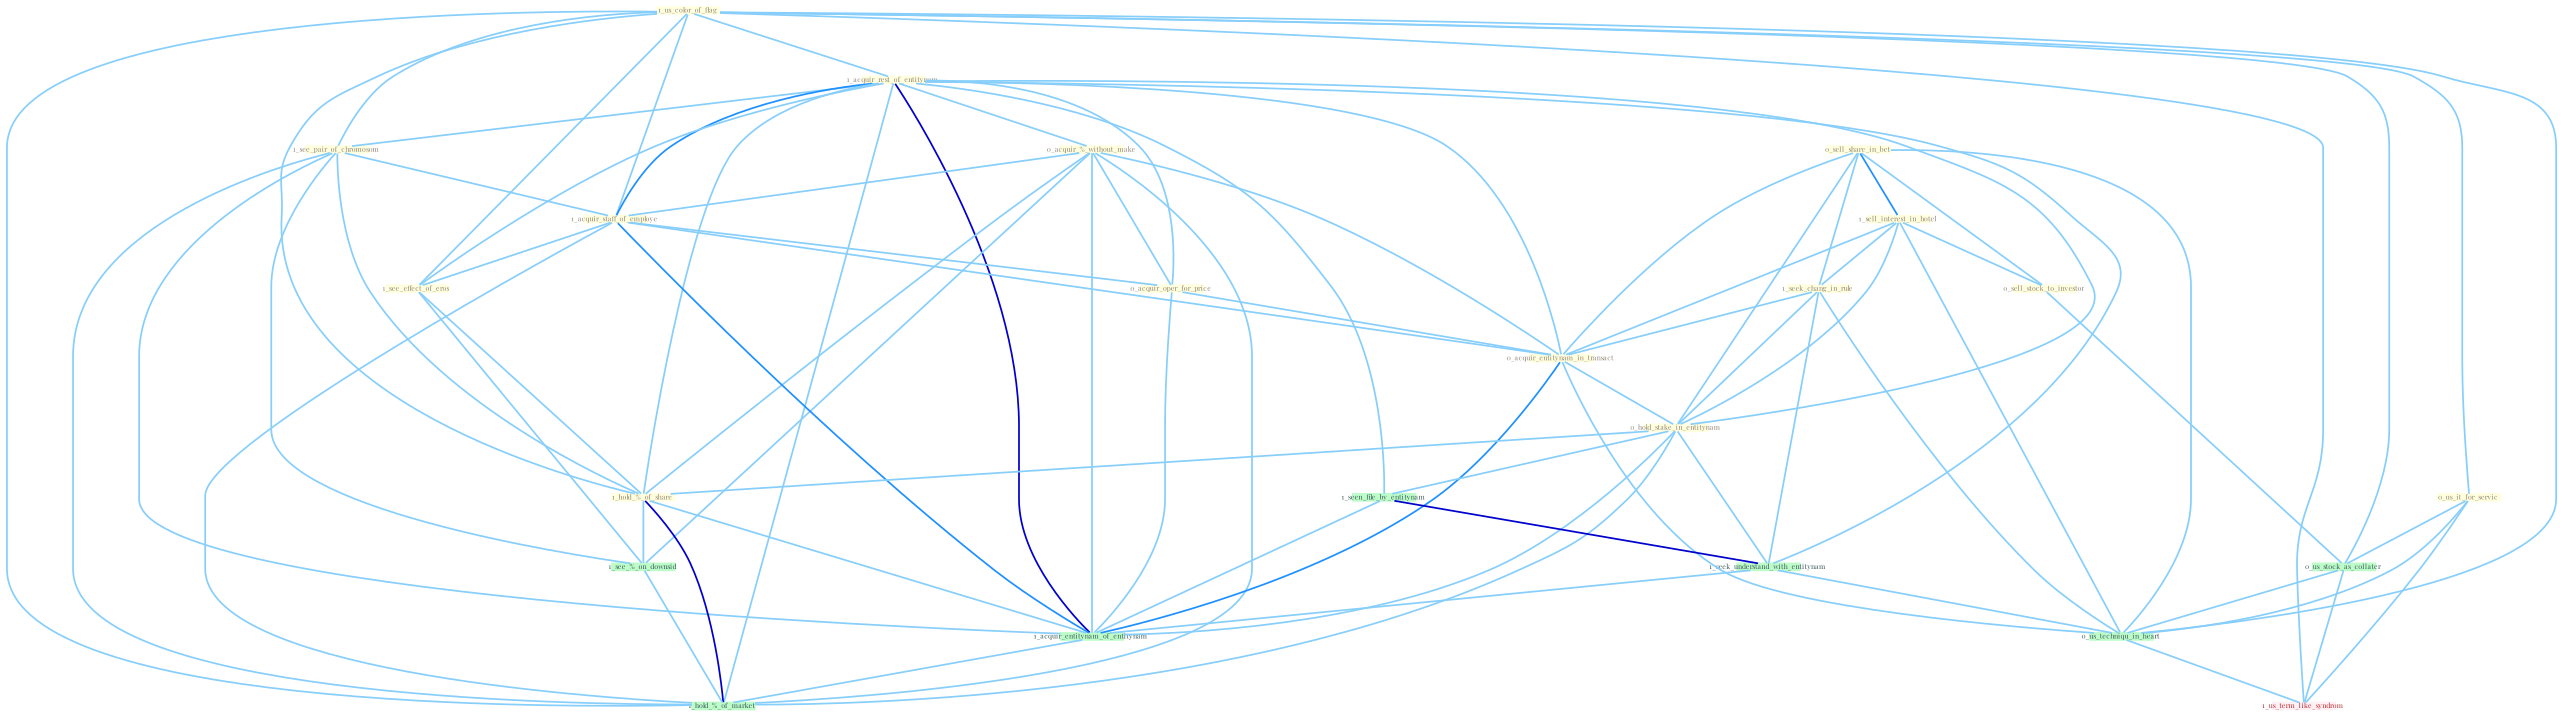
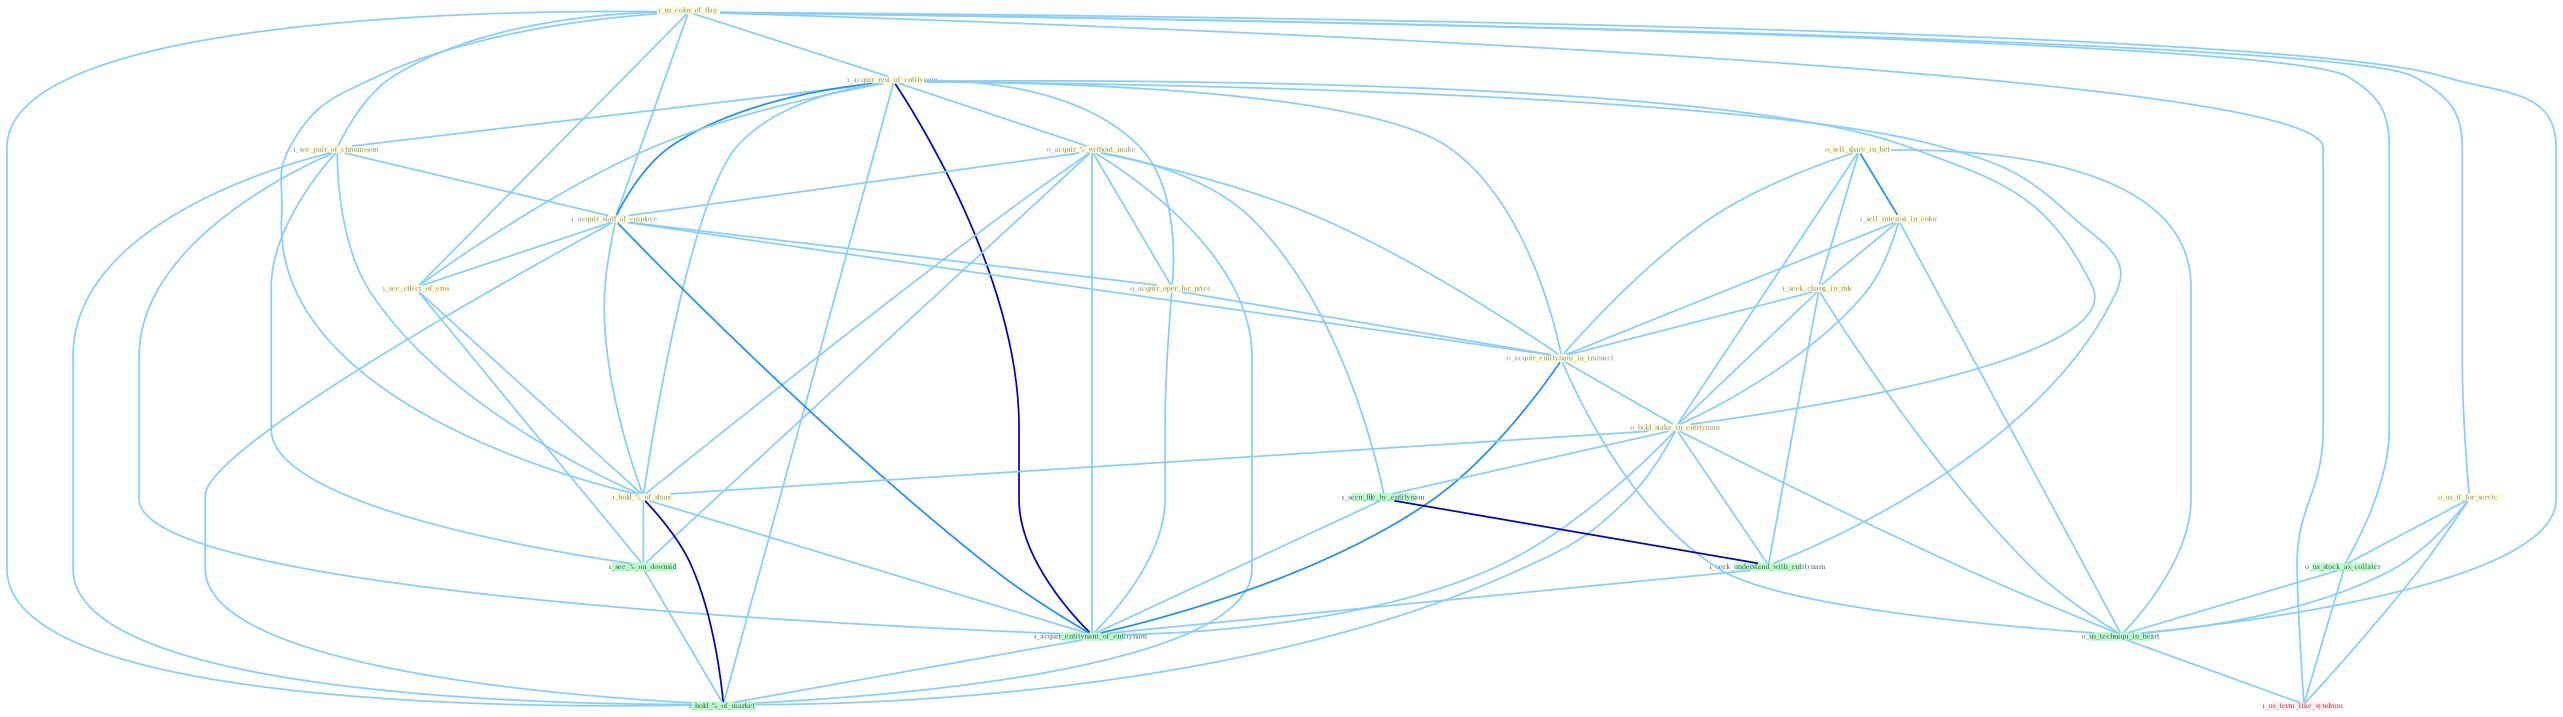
(1269, 214) -> (1297, 275)
(1899, 219) -> (1899, 219)
(2045, 289) -> none
none -> (608, 360)
(1945, 602) -> (1896, 537)
